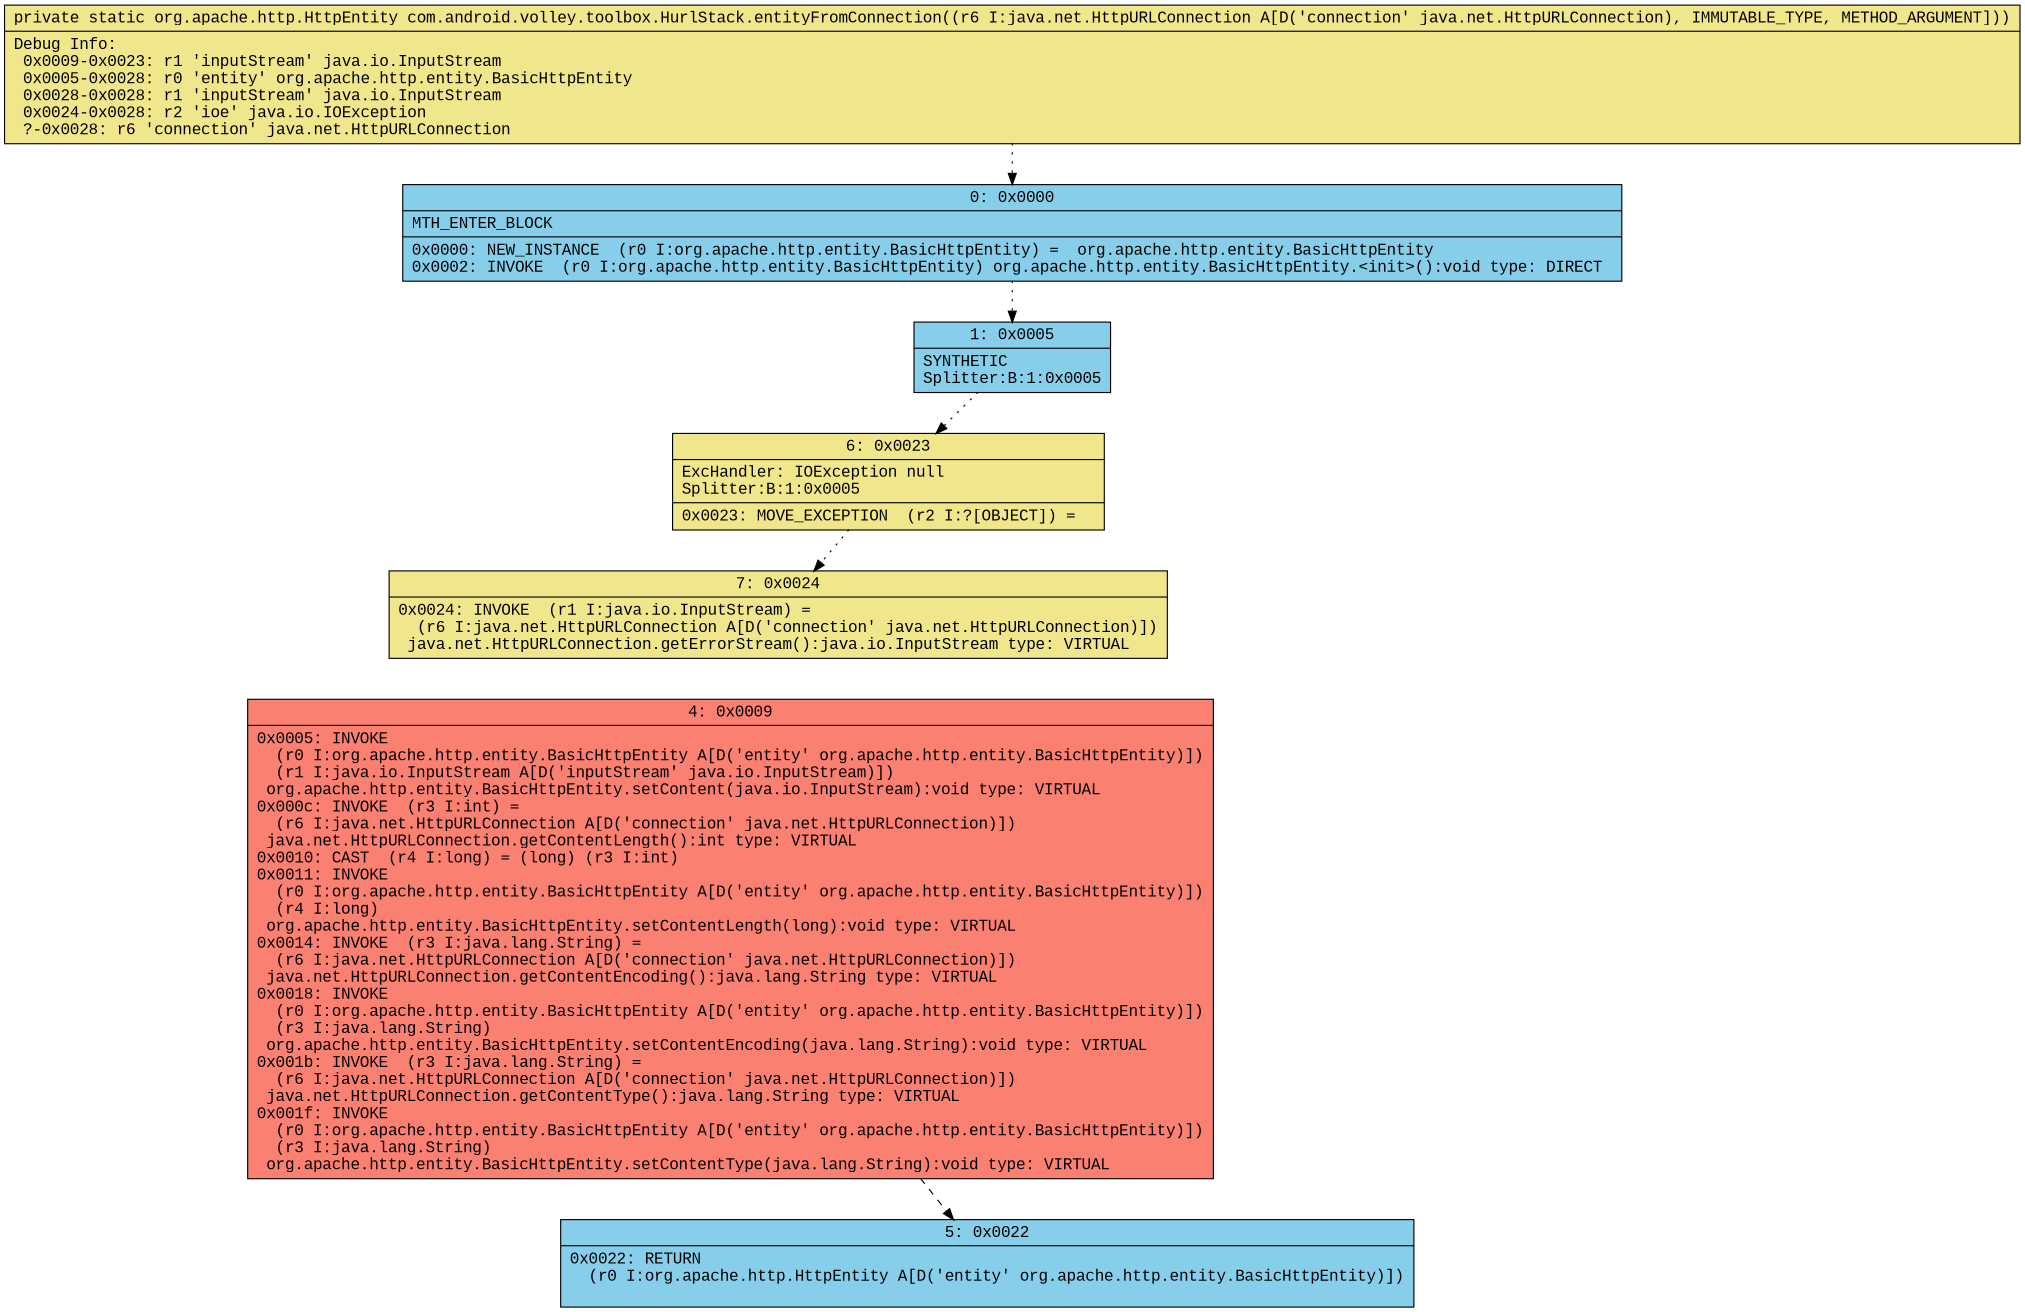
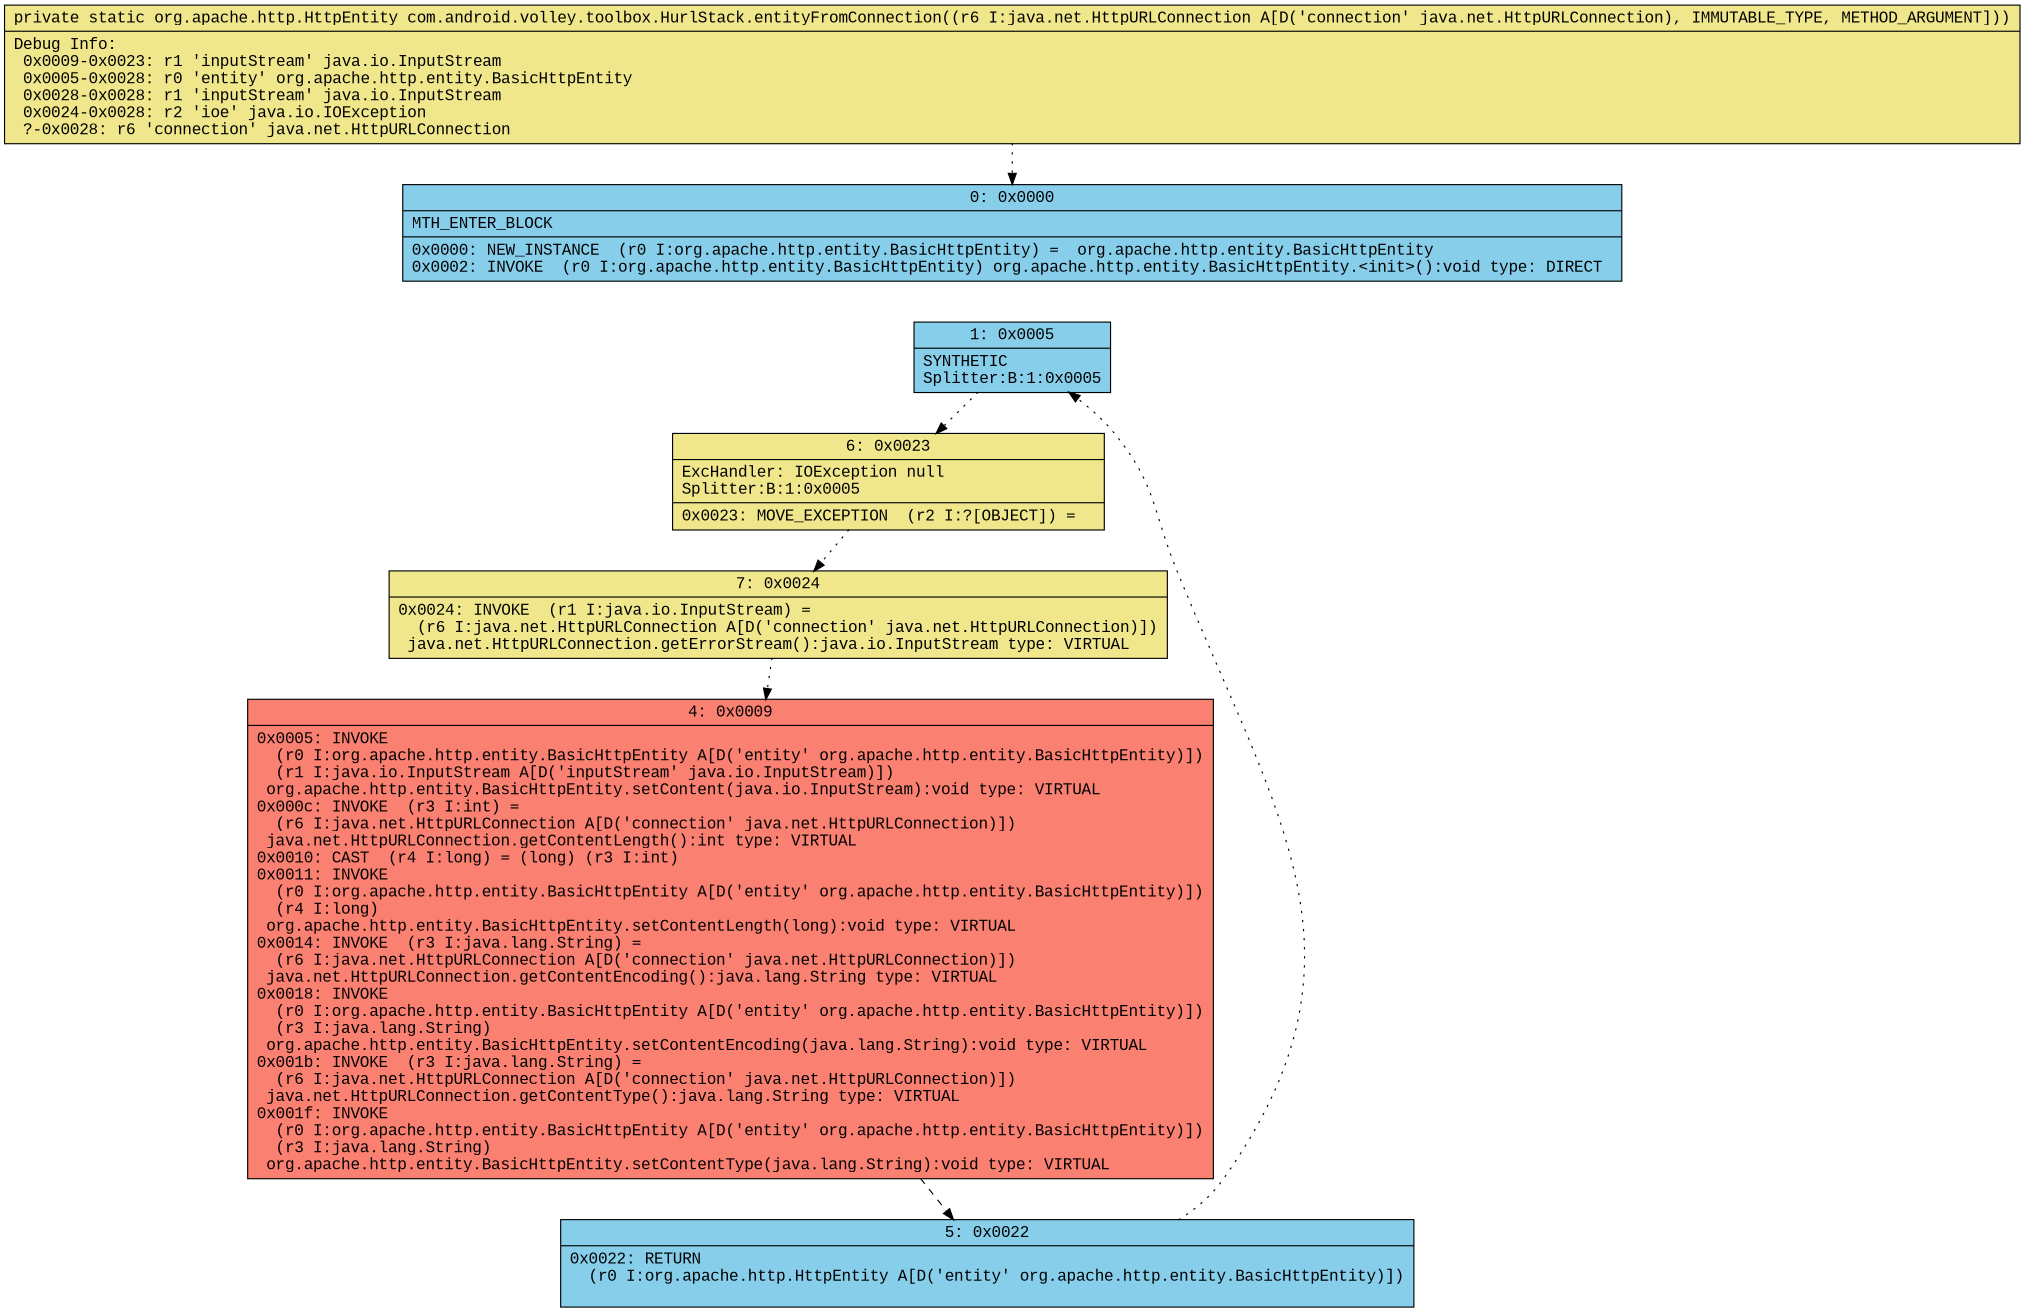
(1012, 296) -> (1274, 805)
none -> (770, 673)
